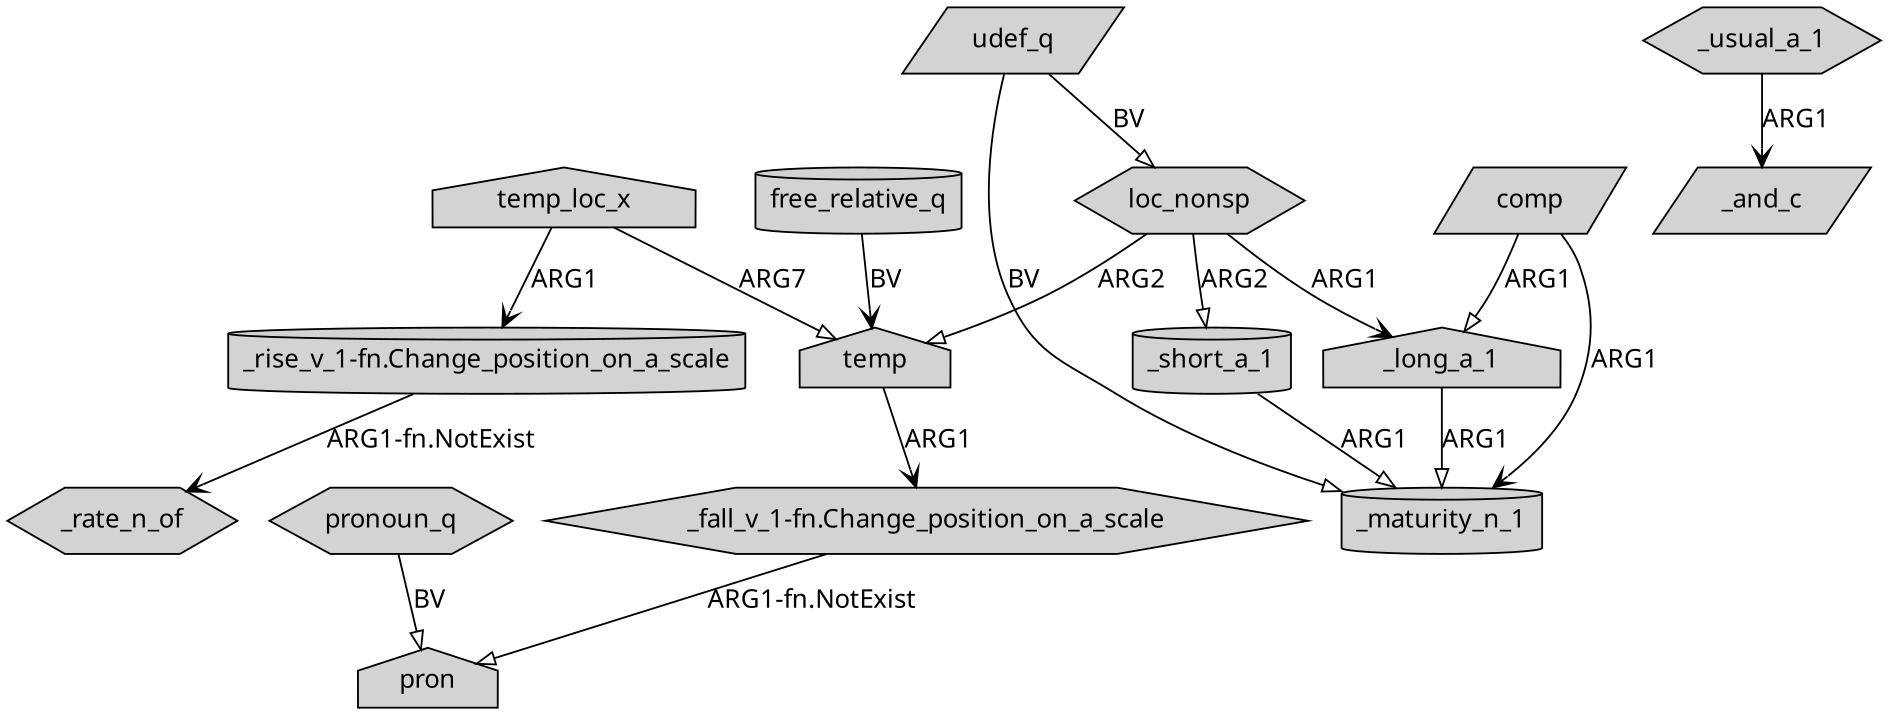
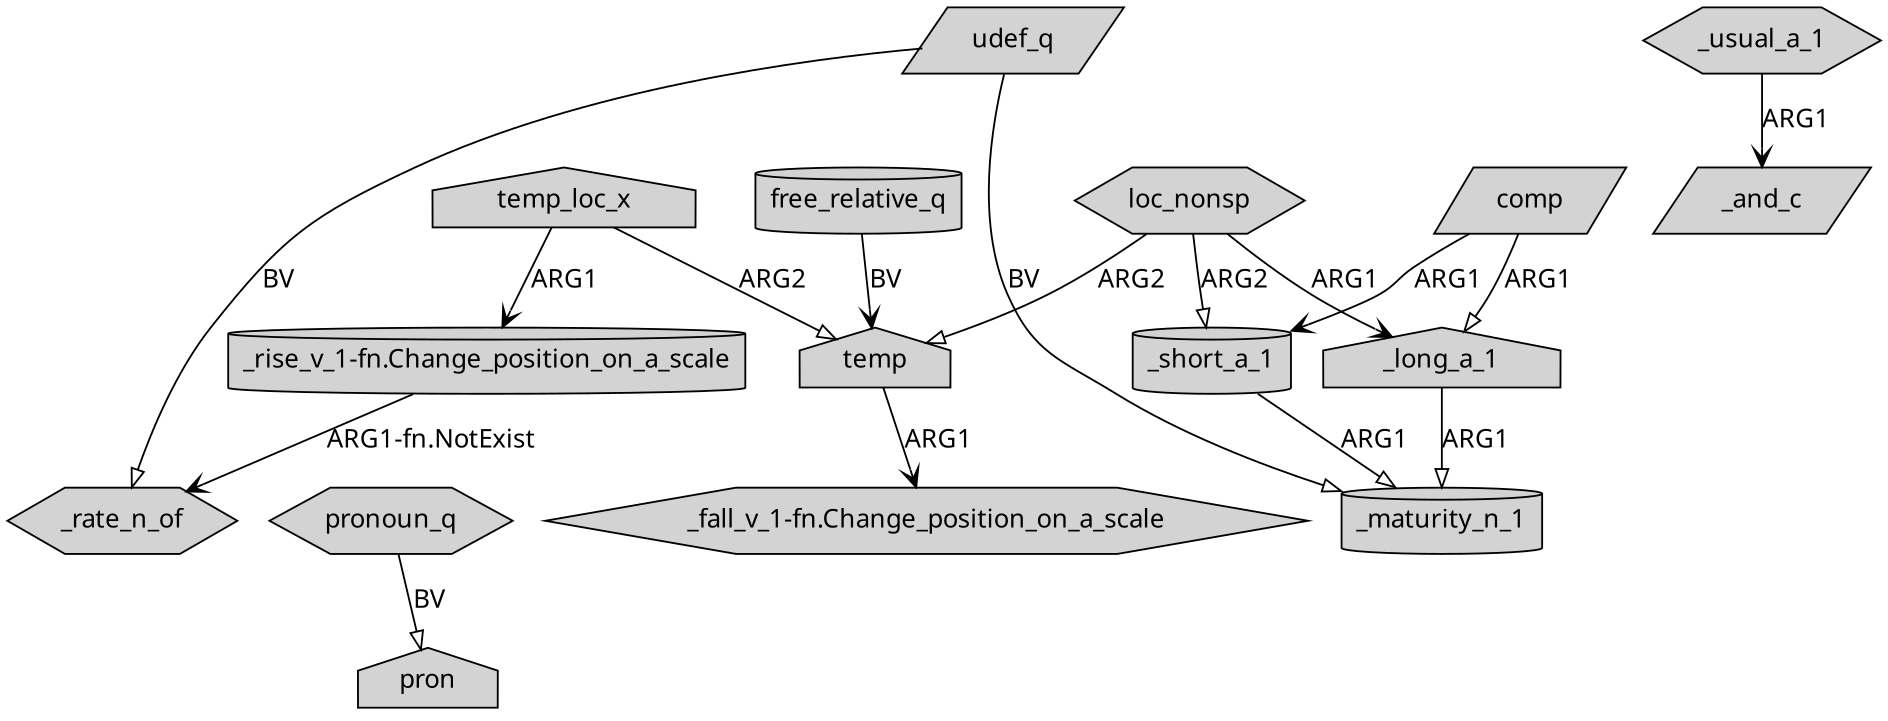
(1094, 114) -> (461, 148)
(773, 281) -> (773, 281)
(1586, 365) -> (1393, 285)
(660, 606) -> none
